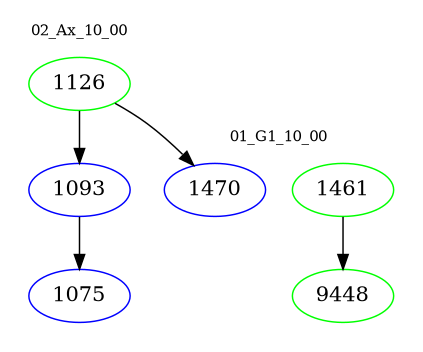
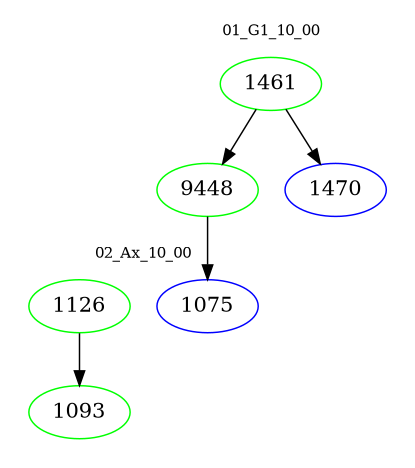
(162, 136) -> (299, 130)
(80, 190) -> (80, 412)
(80, 236) -> (208, 249)
